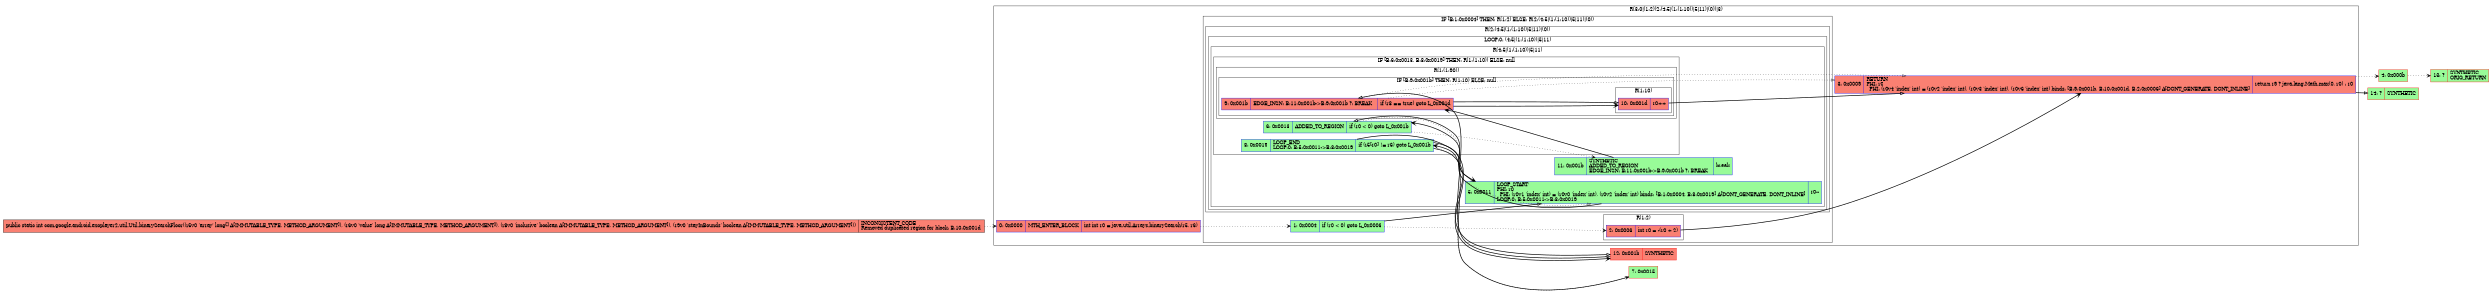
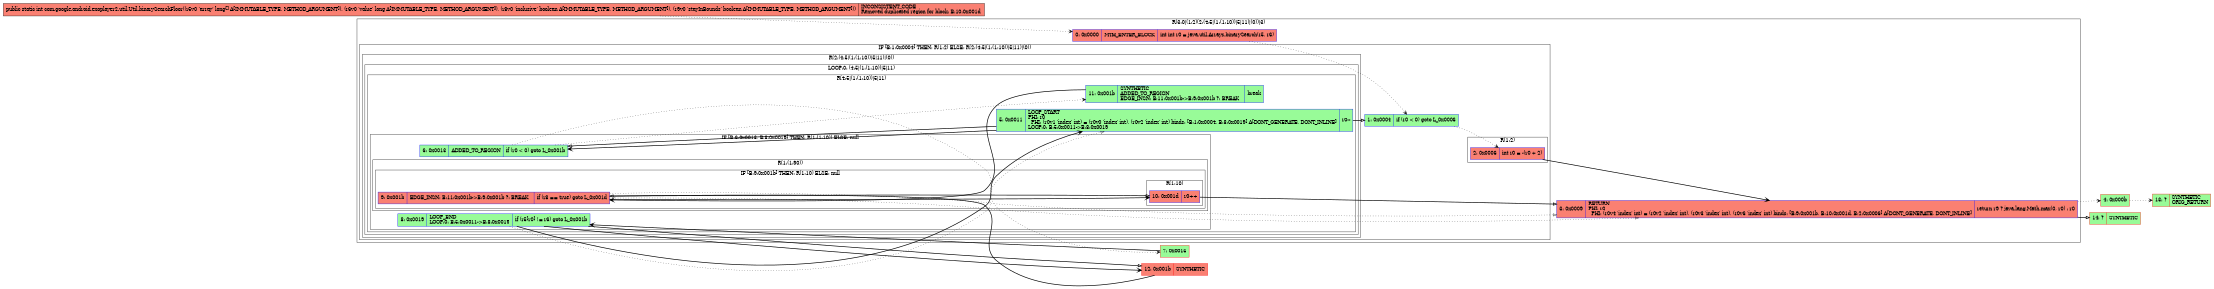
(1446, 214) -> (1357, 120)
